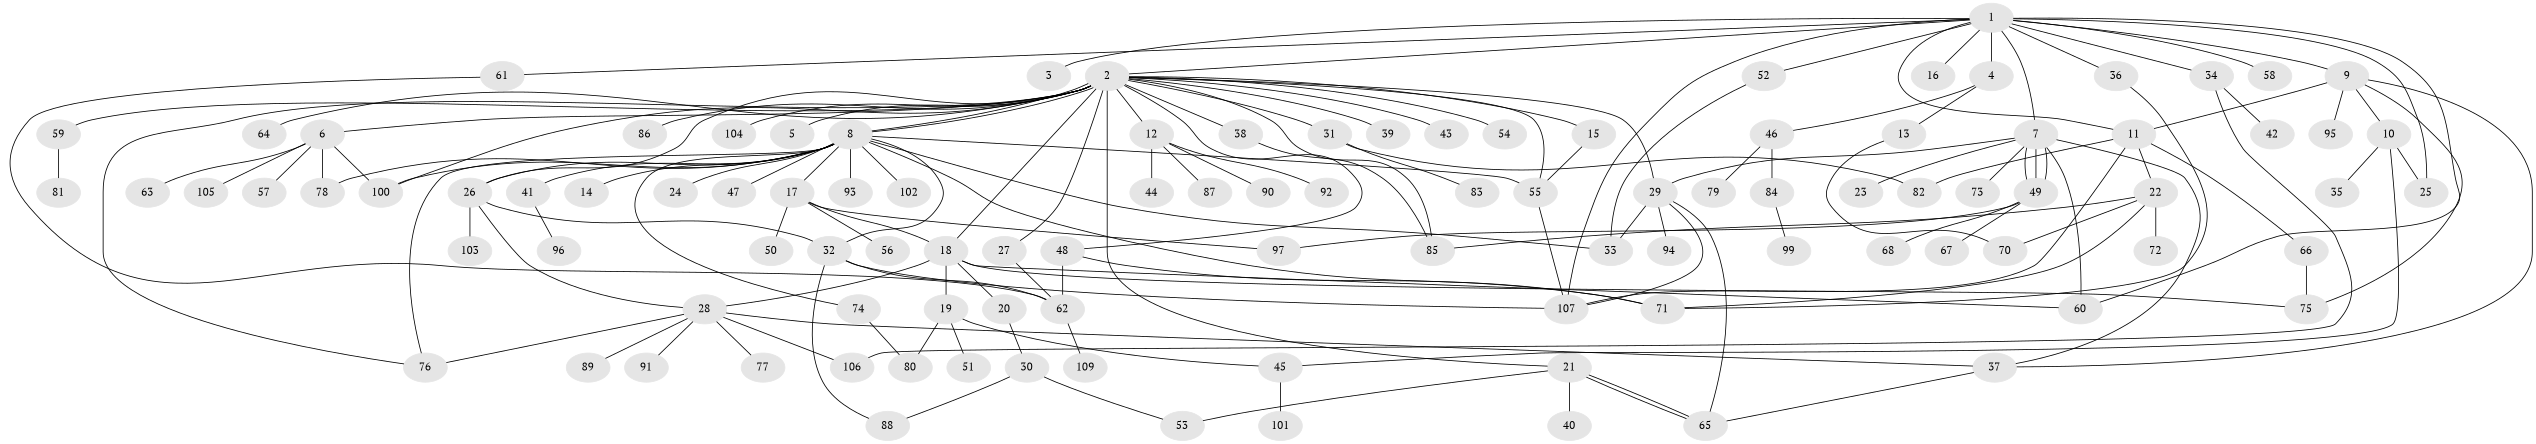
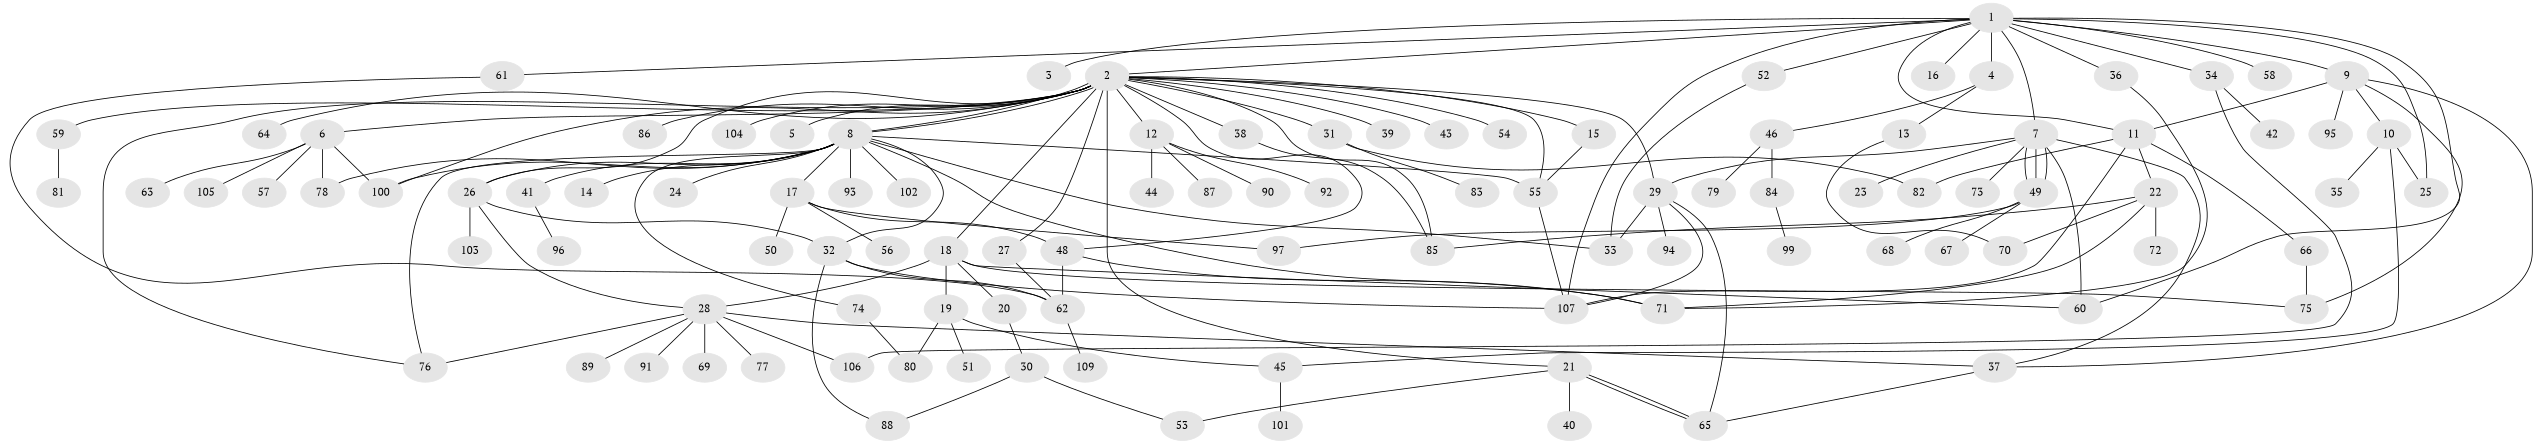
(734, 193) -> none
(869, 222) -> (927, 222)
none -> (705, 368)
